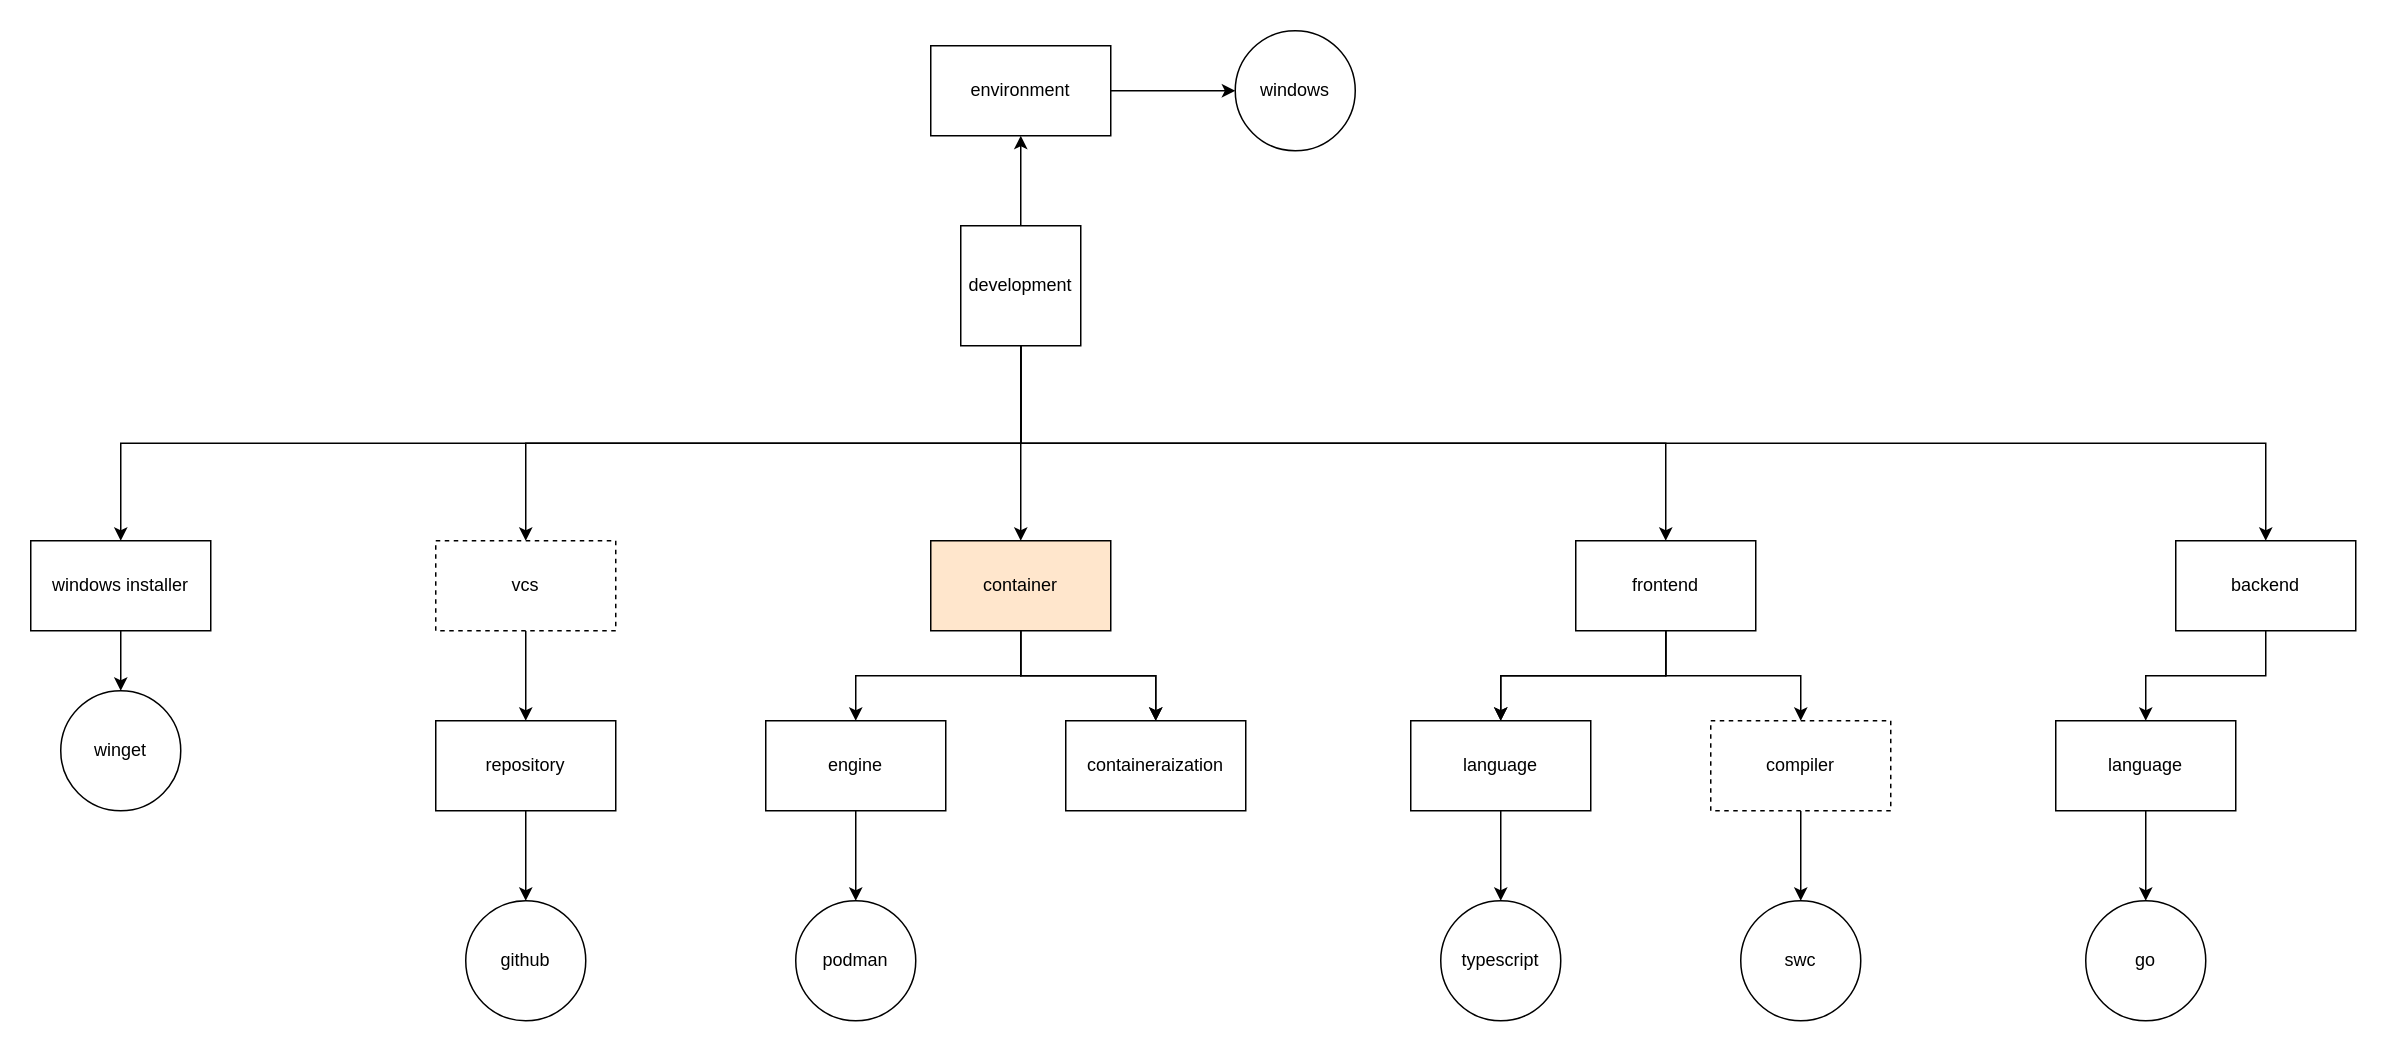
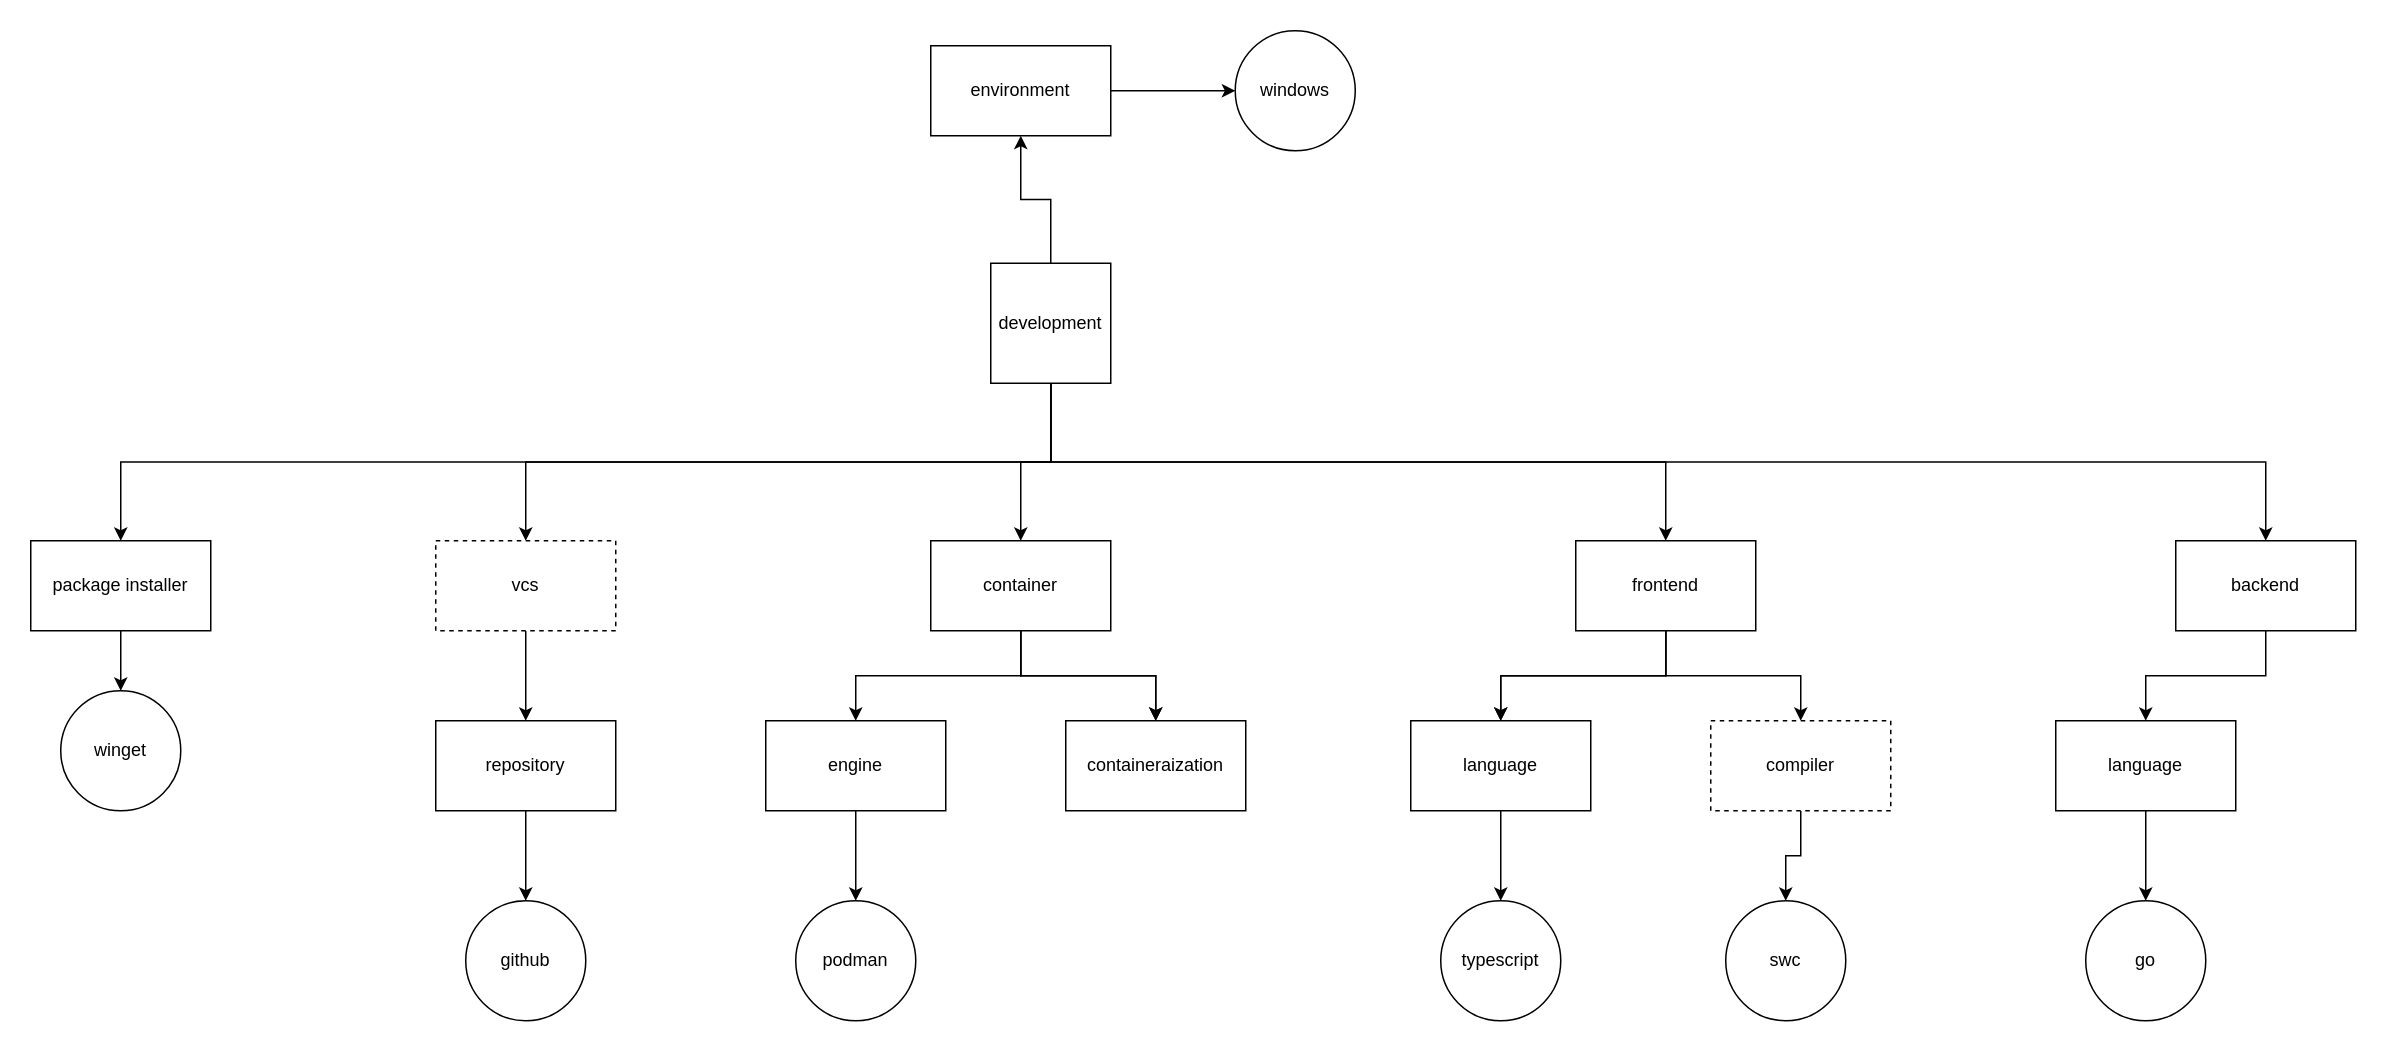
(1021, 286) -> (1051, 323)
(121, 586) -> (121, 586)
(1021, 586) -> (1021, 586)
(1801, 961) -> (1786, 961)
